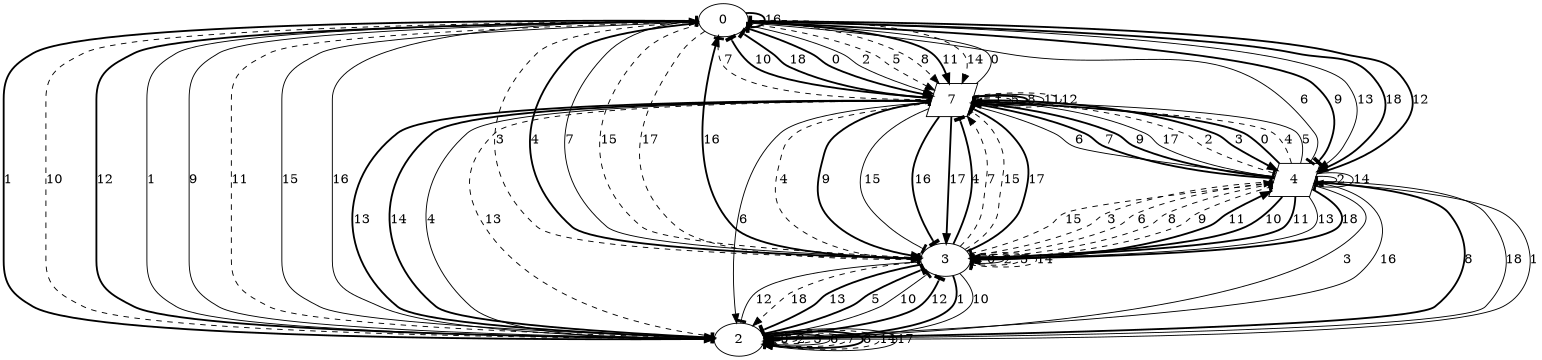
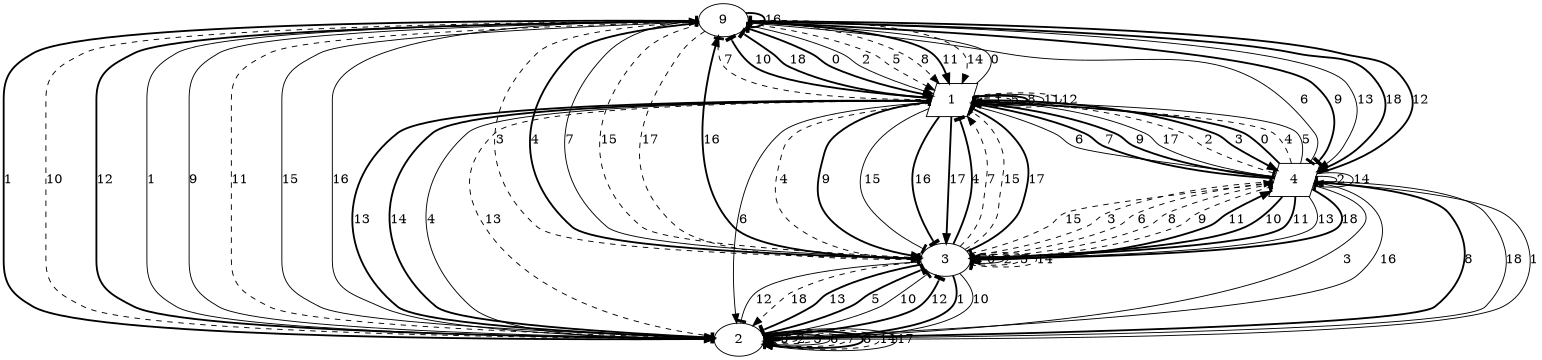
(723, 20) -> (723, 20)
(952, 100) -> (952, 100)
